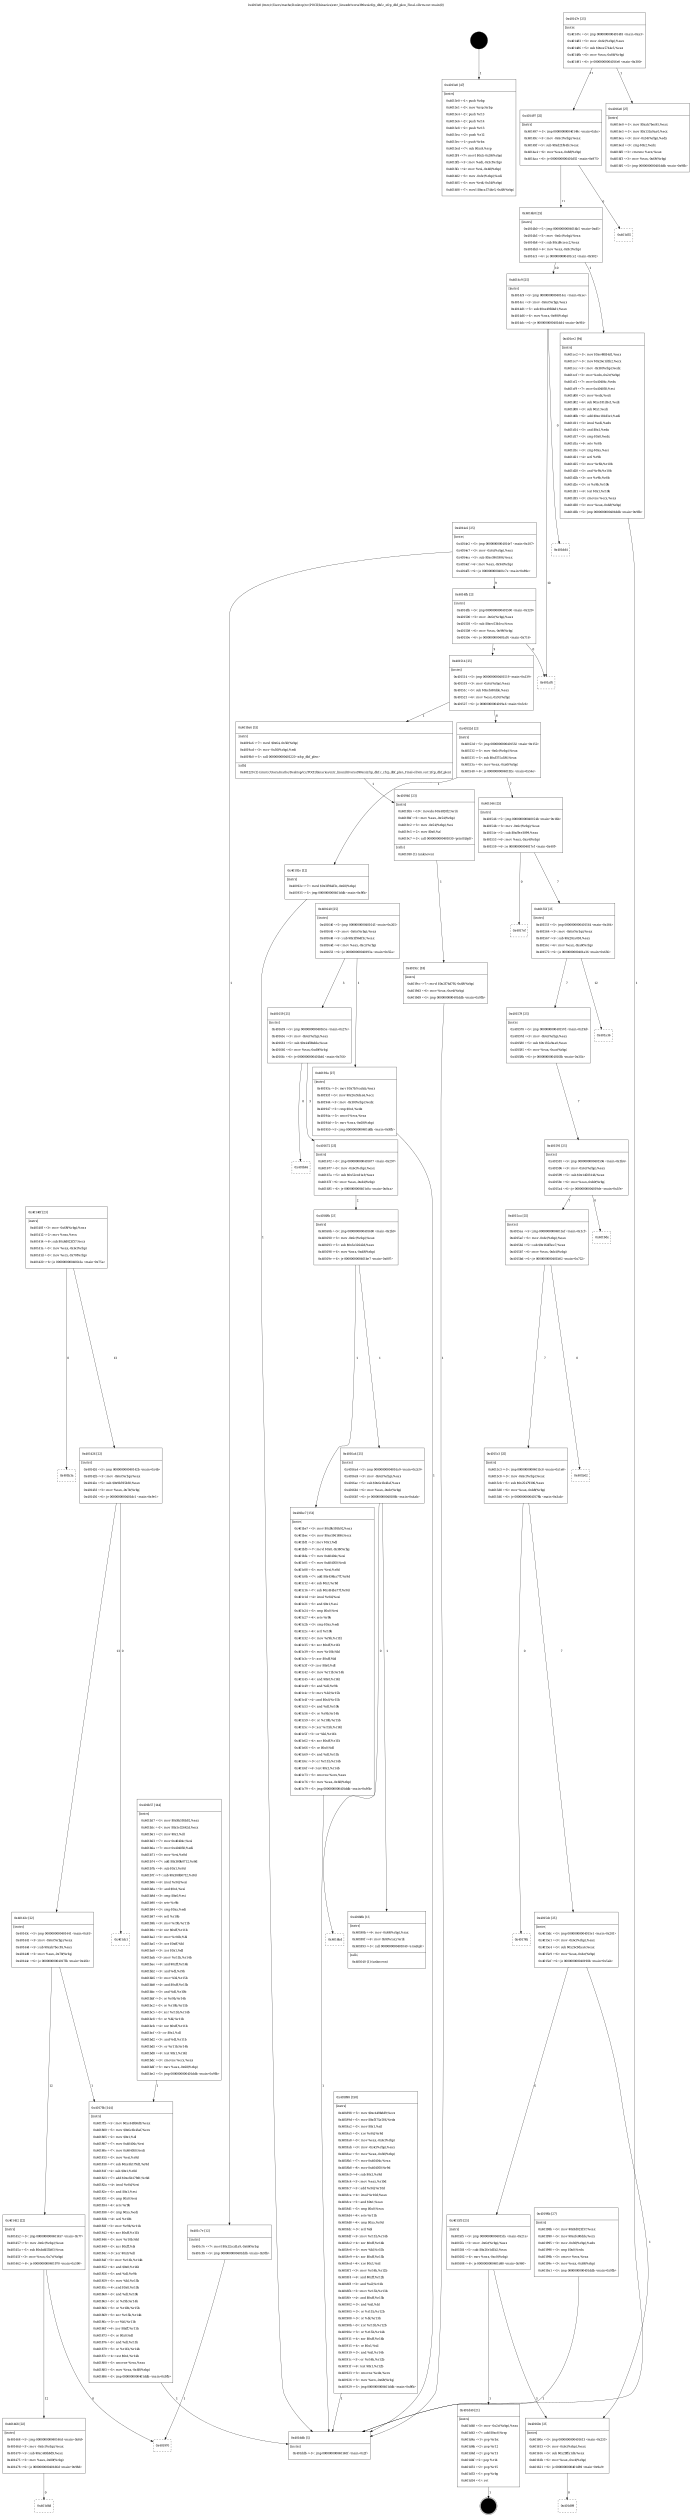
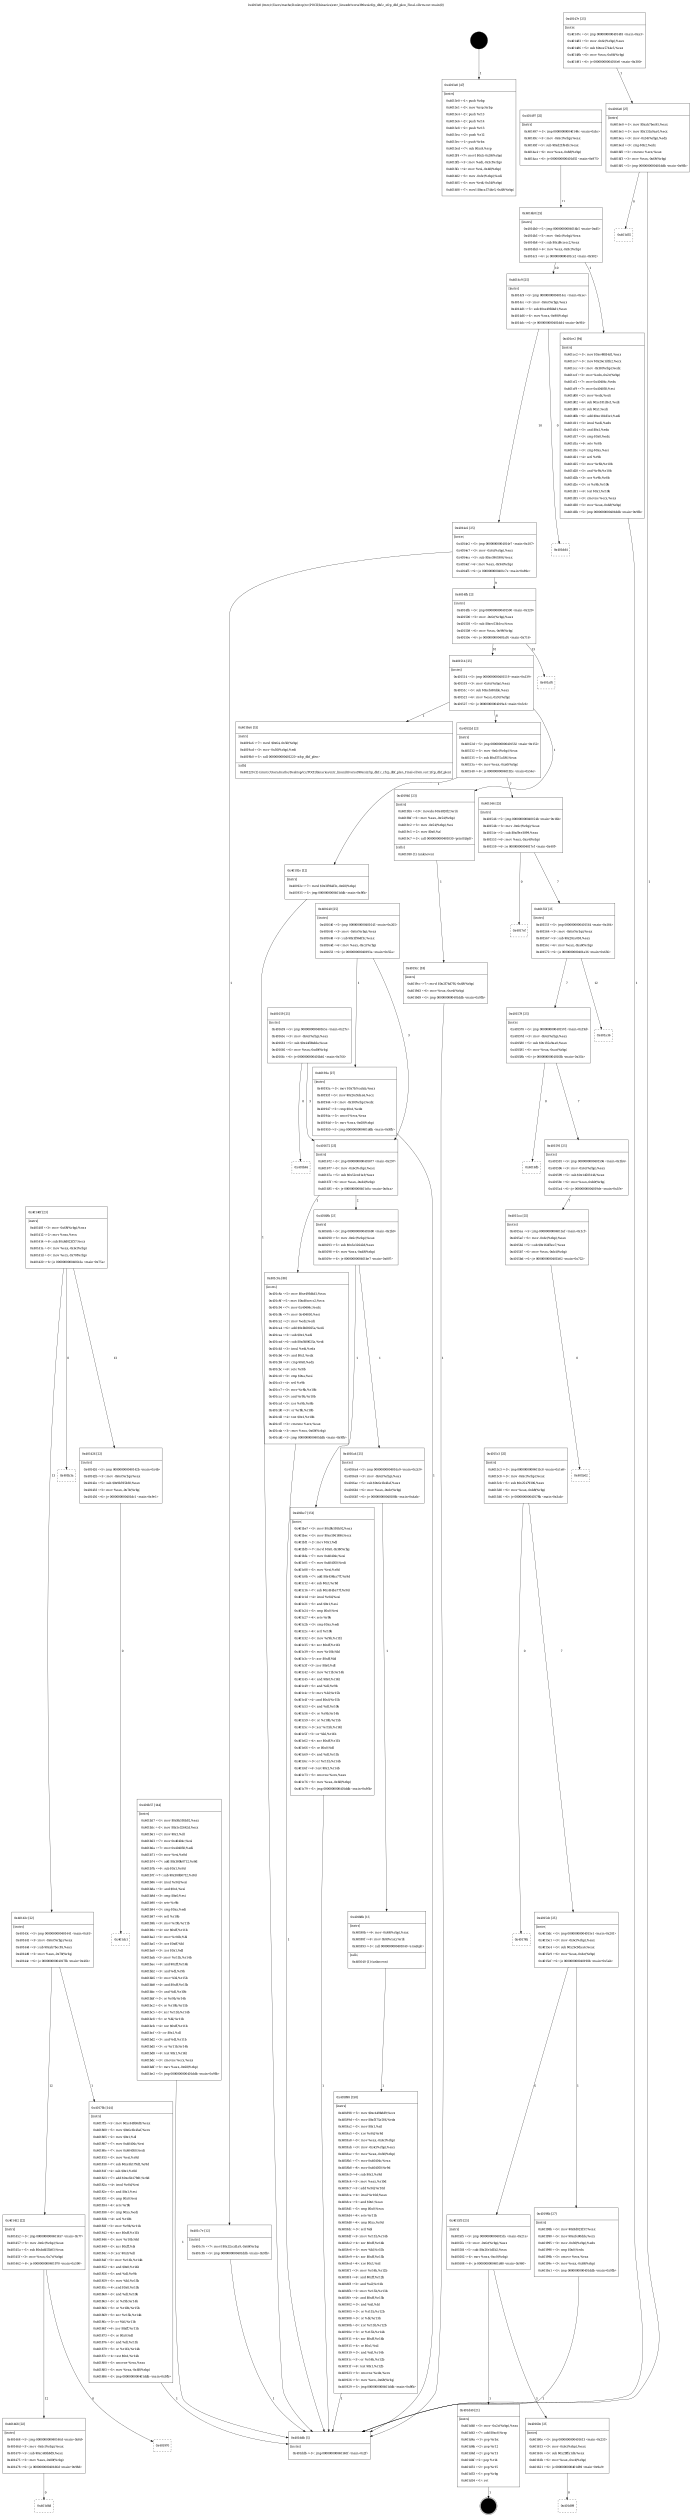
(583, 88) -> none
(599, 196) -> (633, 199)
(547, 502) -> (517, 424)
(494, 650) -> (494, 650)
(533, 650) -> (533, 650)
(377, 791) -> (545, 776)
(334, 982) -> (405, 1046)
none -> (532, 1168)
(602, 1237) -> none
(537, 1355) -> none
none -> (307, 1358)
none -> (648, 1426)
(86, 1706) -> (48, 1589)
(335, 1940) -> none
none -> (384, 2029)
(155, 2090) -> (176, 2296)
(639, 2193) -> (576, 2086)
(199, 2350) -> (250, 2353)
